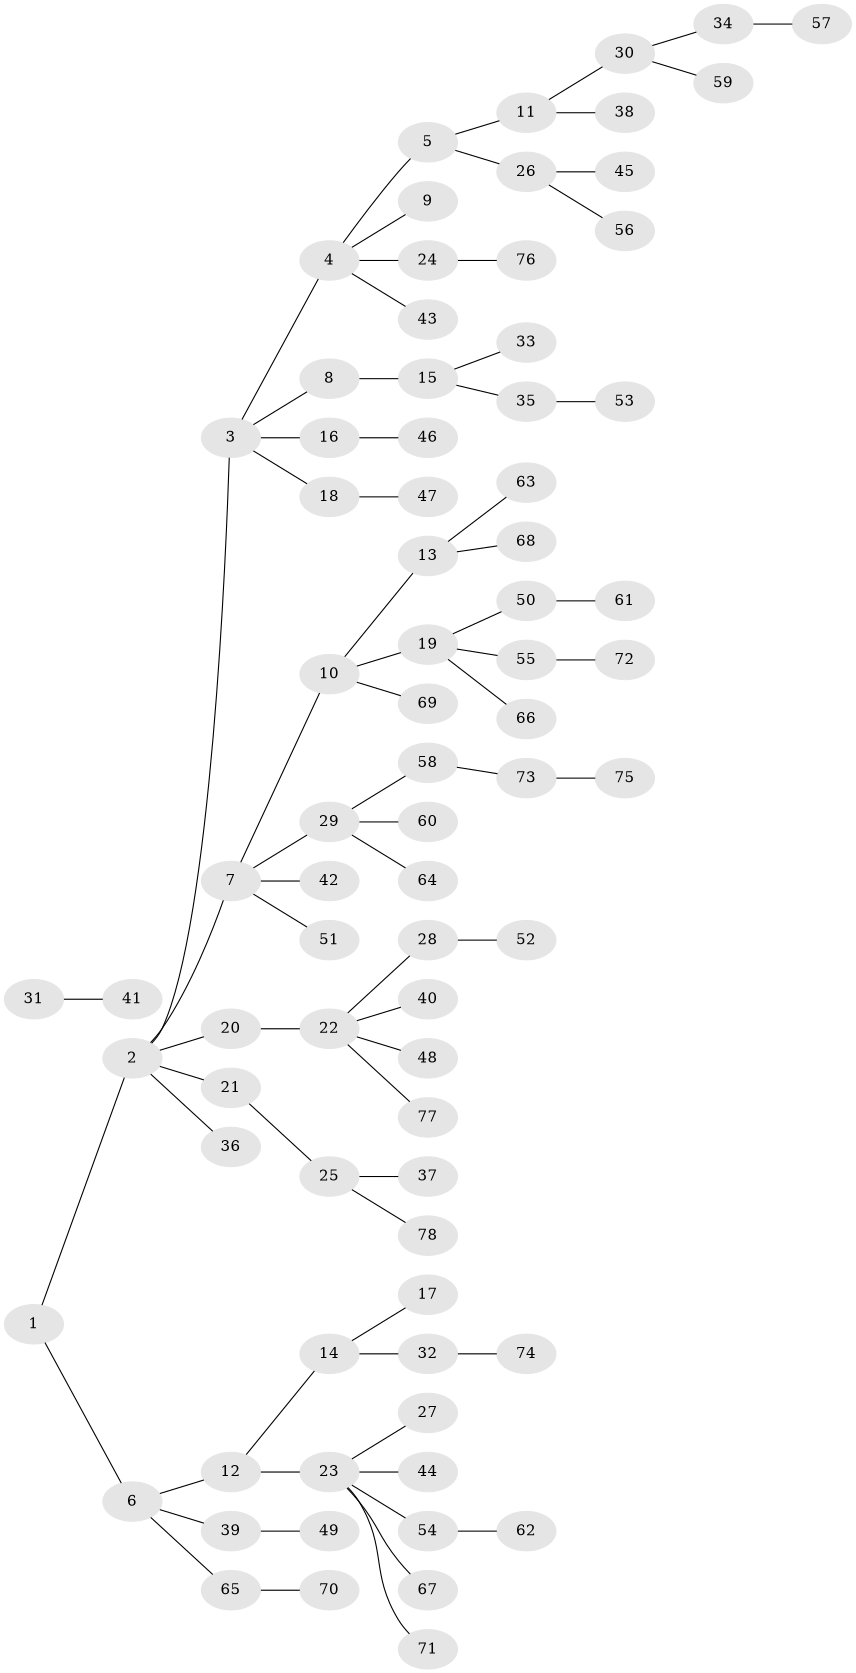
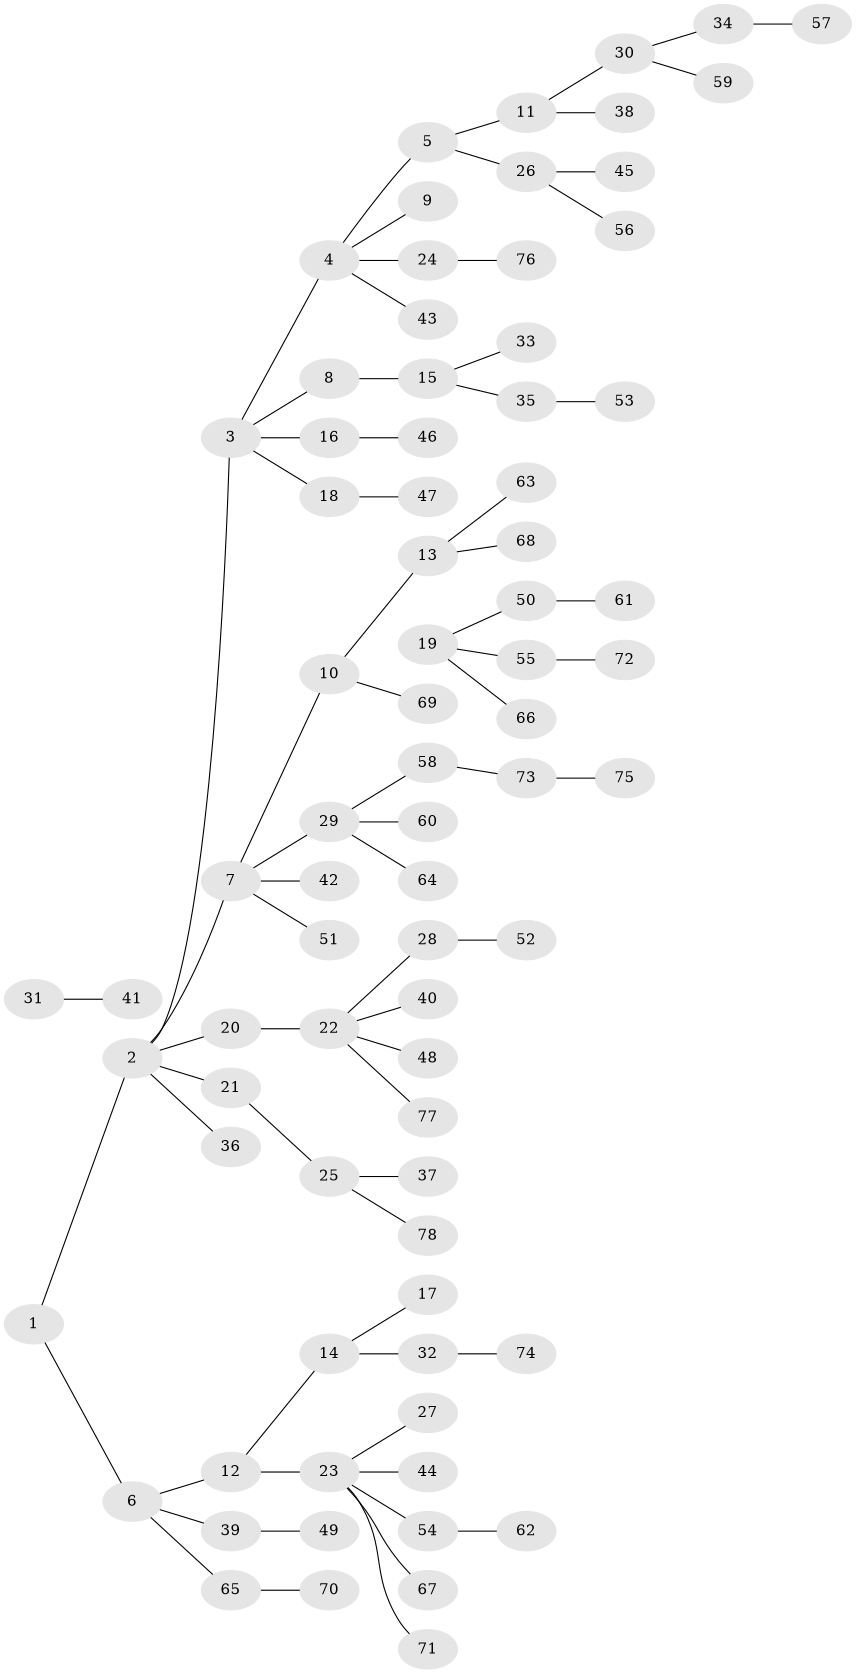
(379, 659) -> none
